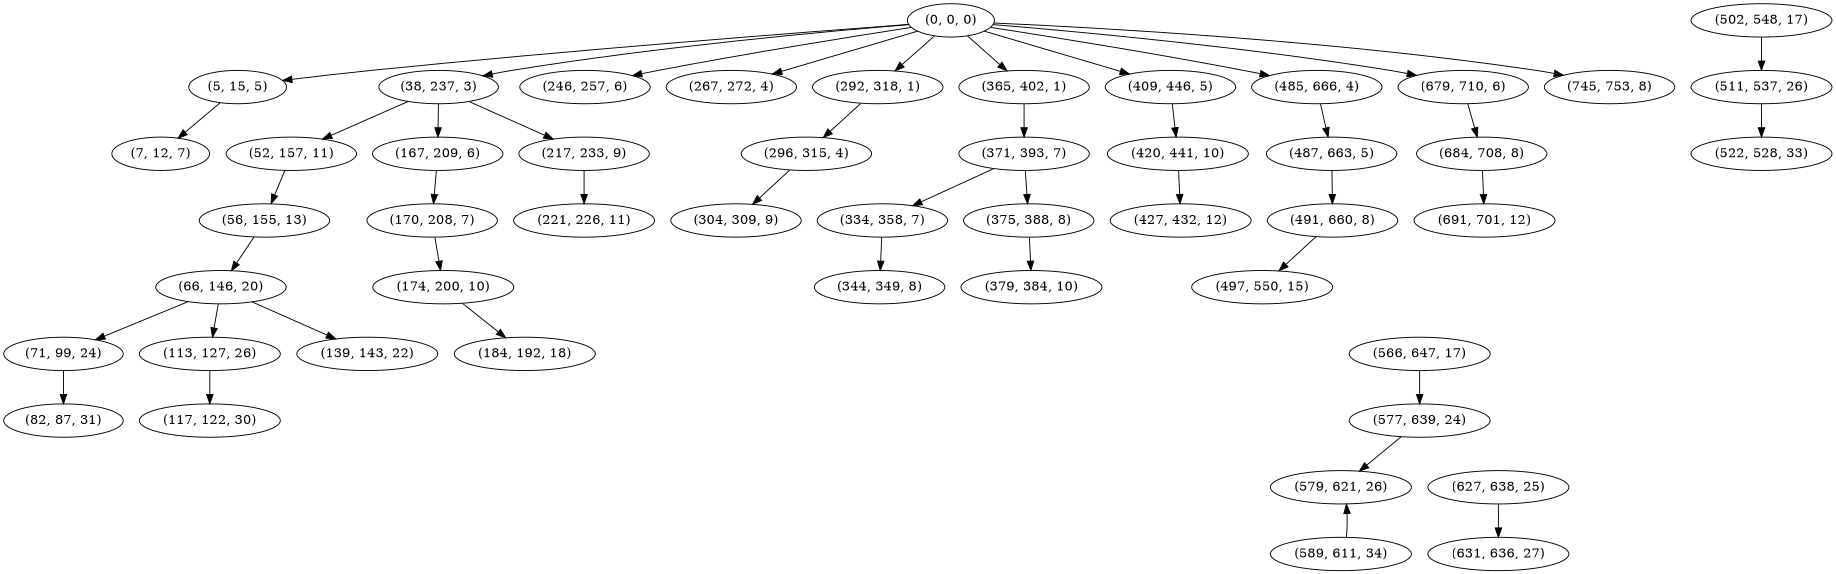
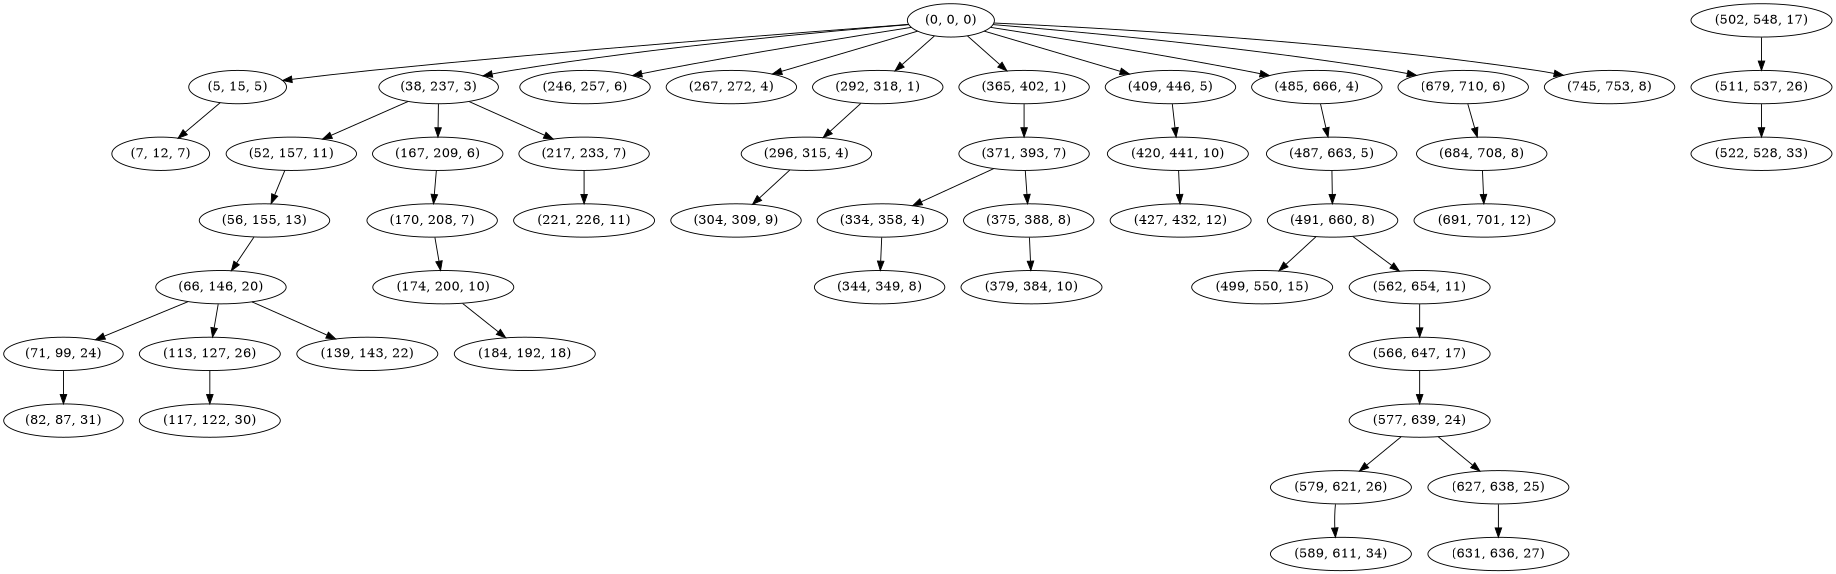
(584, 154) -> (584, 154)
(882, 220) -> (882, 220)
(1262, 287) -> (1262, 287)
none -> (1420, 287)
none -> (1455, 451)
(1347, 525) -> (1335, 516)
